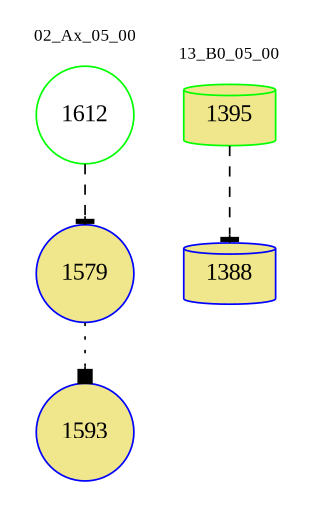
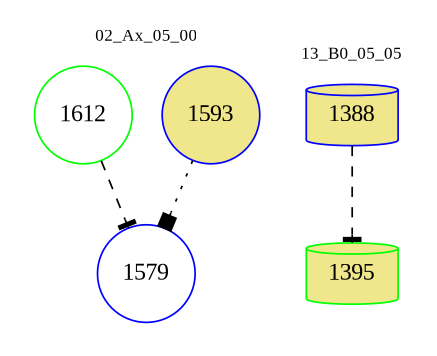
(230, 55) -> (352, 55)
(230, 190) -> (352, 190)
(85, 274) -> (146, 274)
(85, 344) -> (182, 187)
